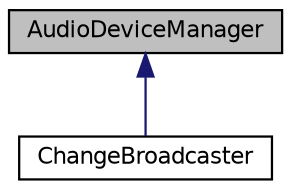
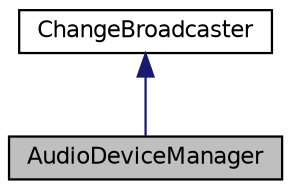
(146, 107) -> (146, 107)
